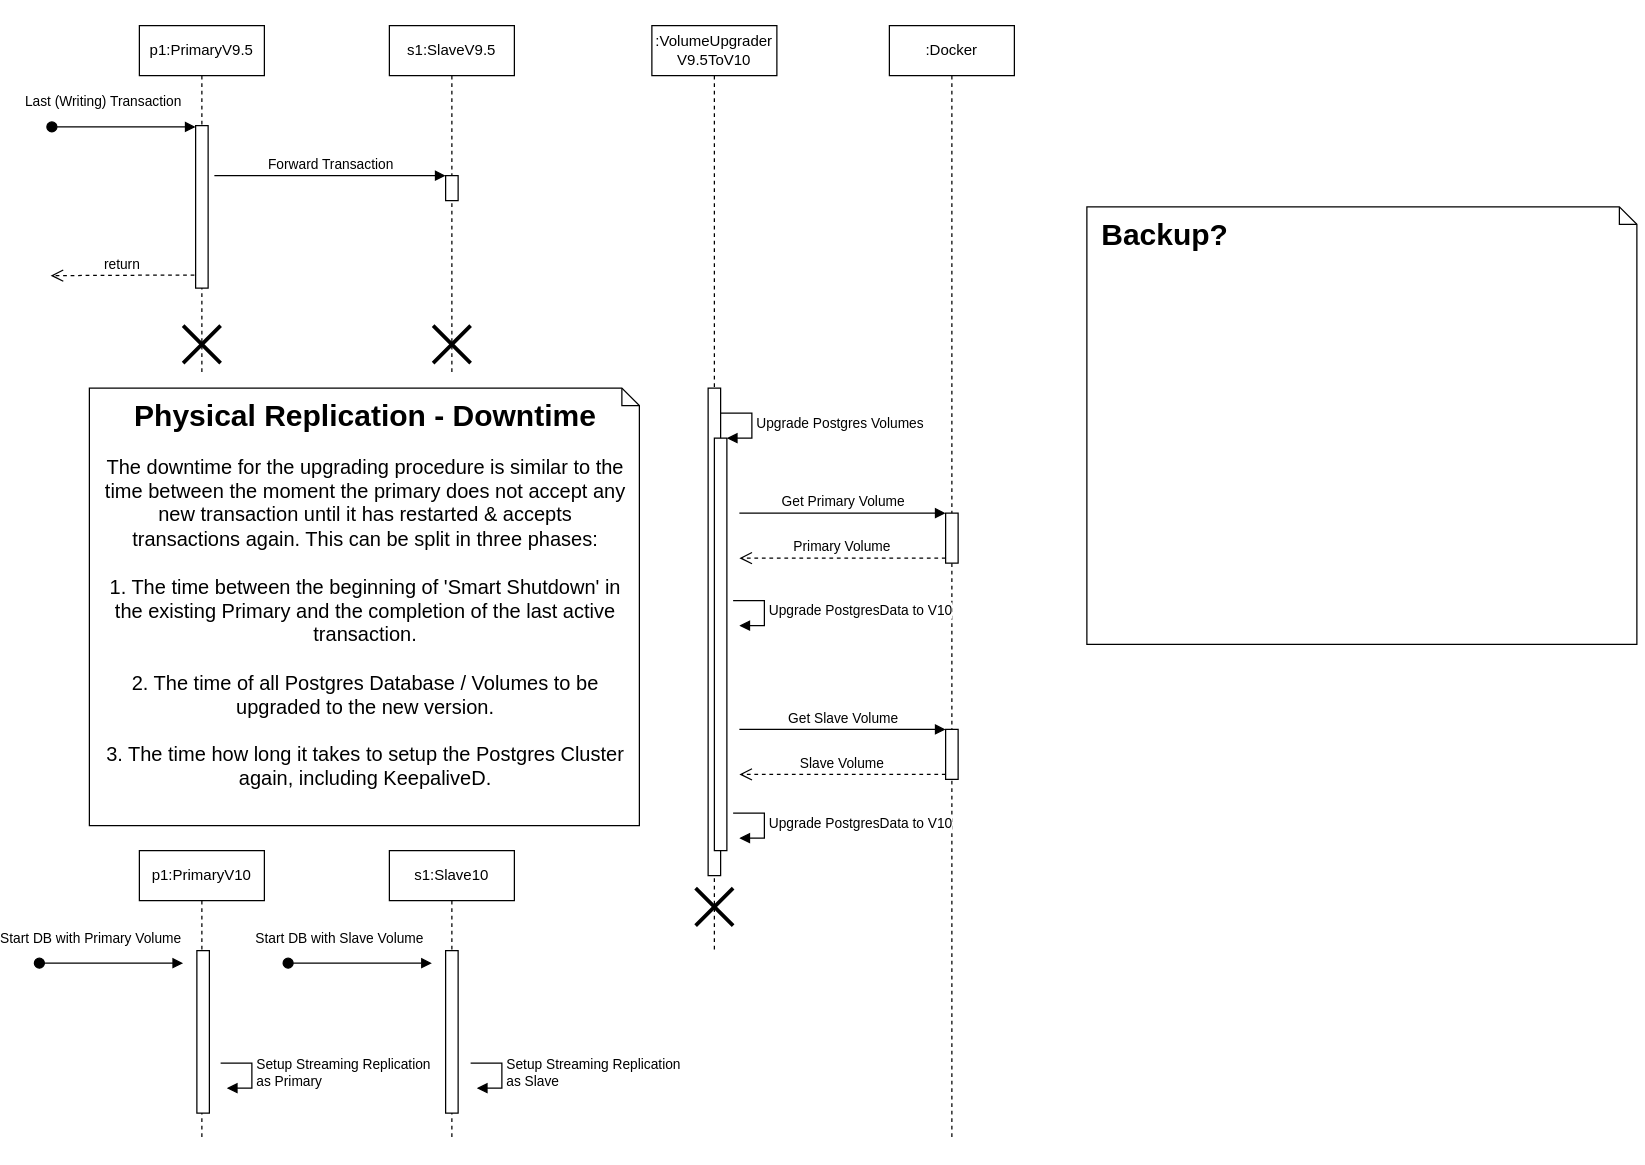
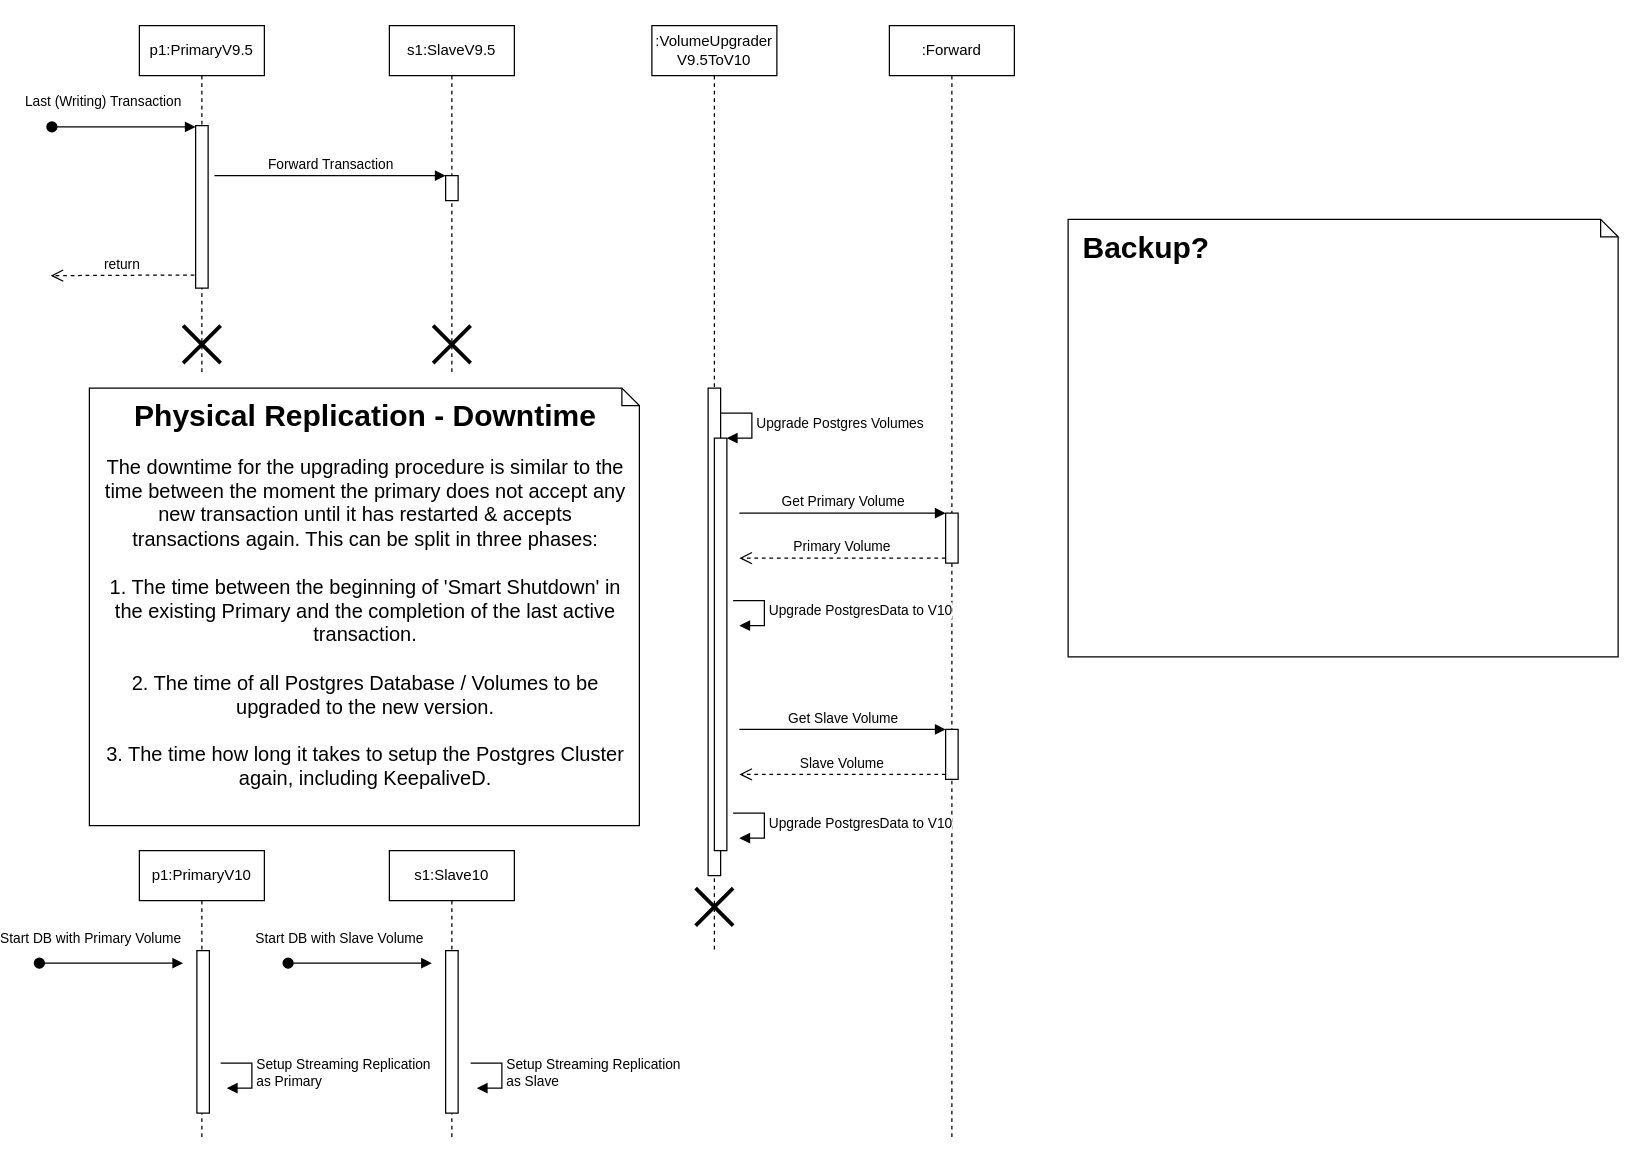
(952, 51) -> (952, 51)
(1362, 426) -> (1343, 438)
